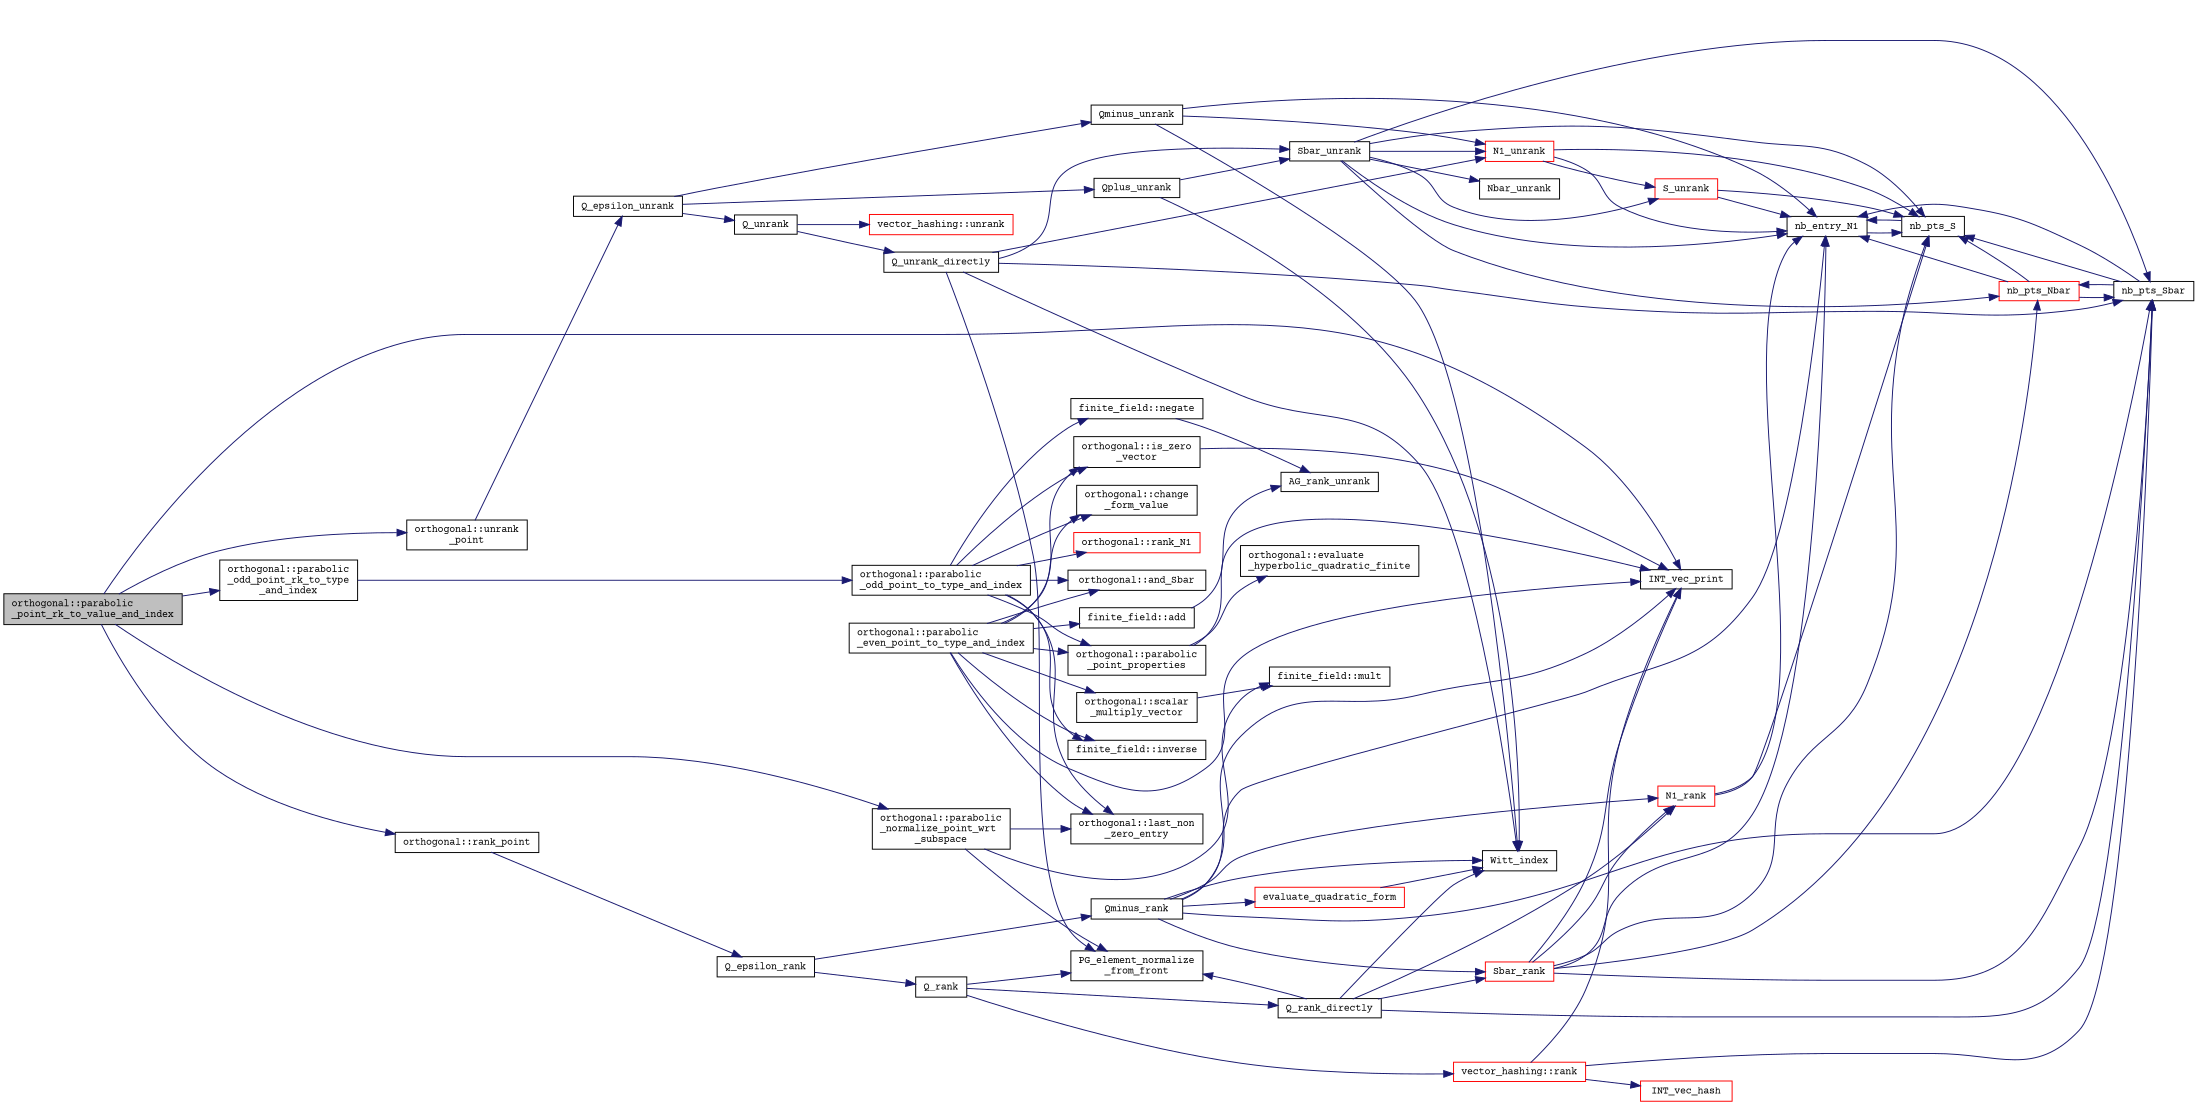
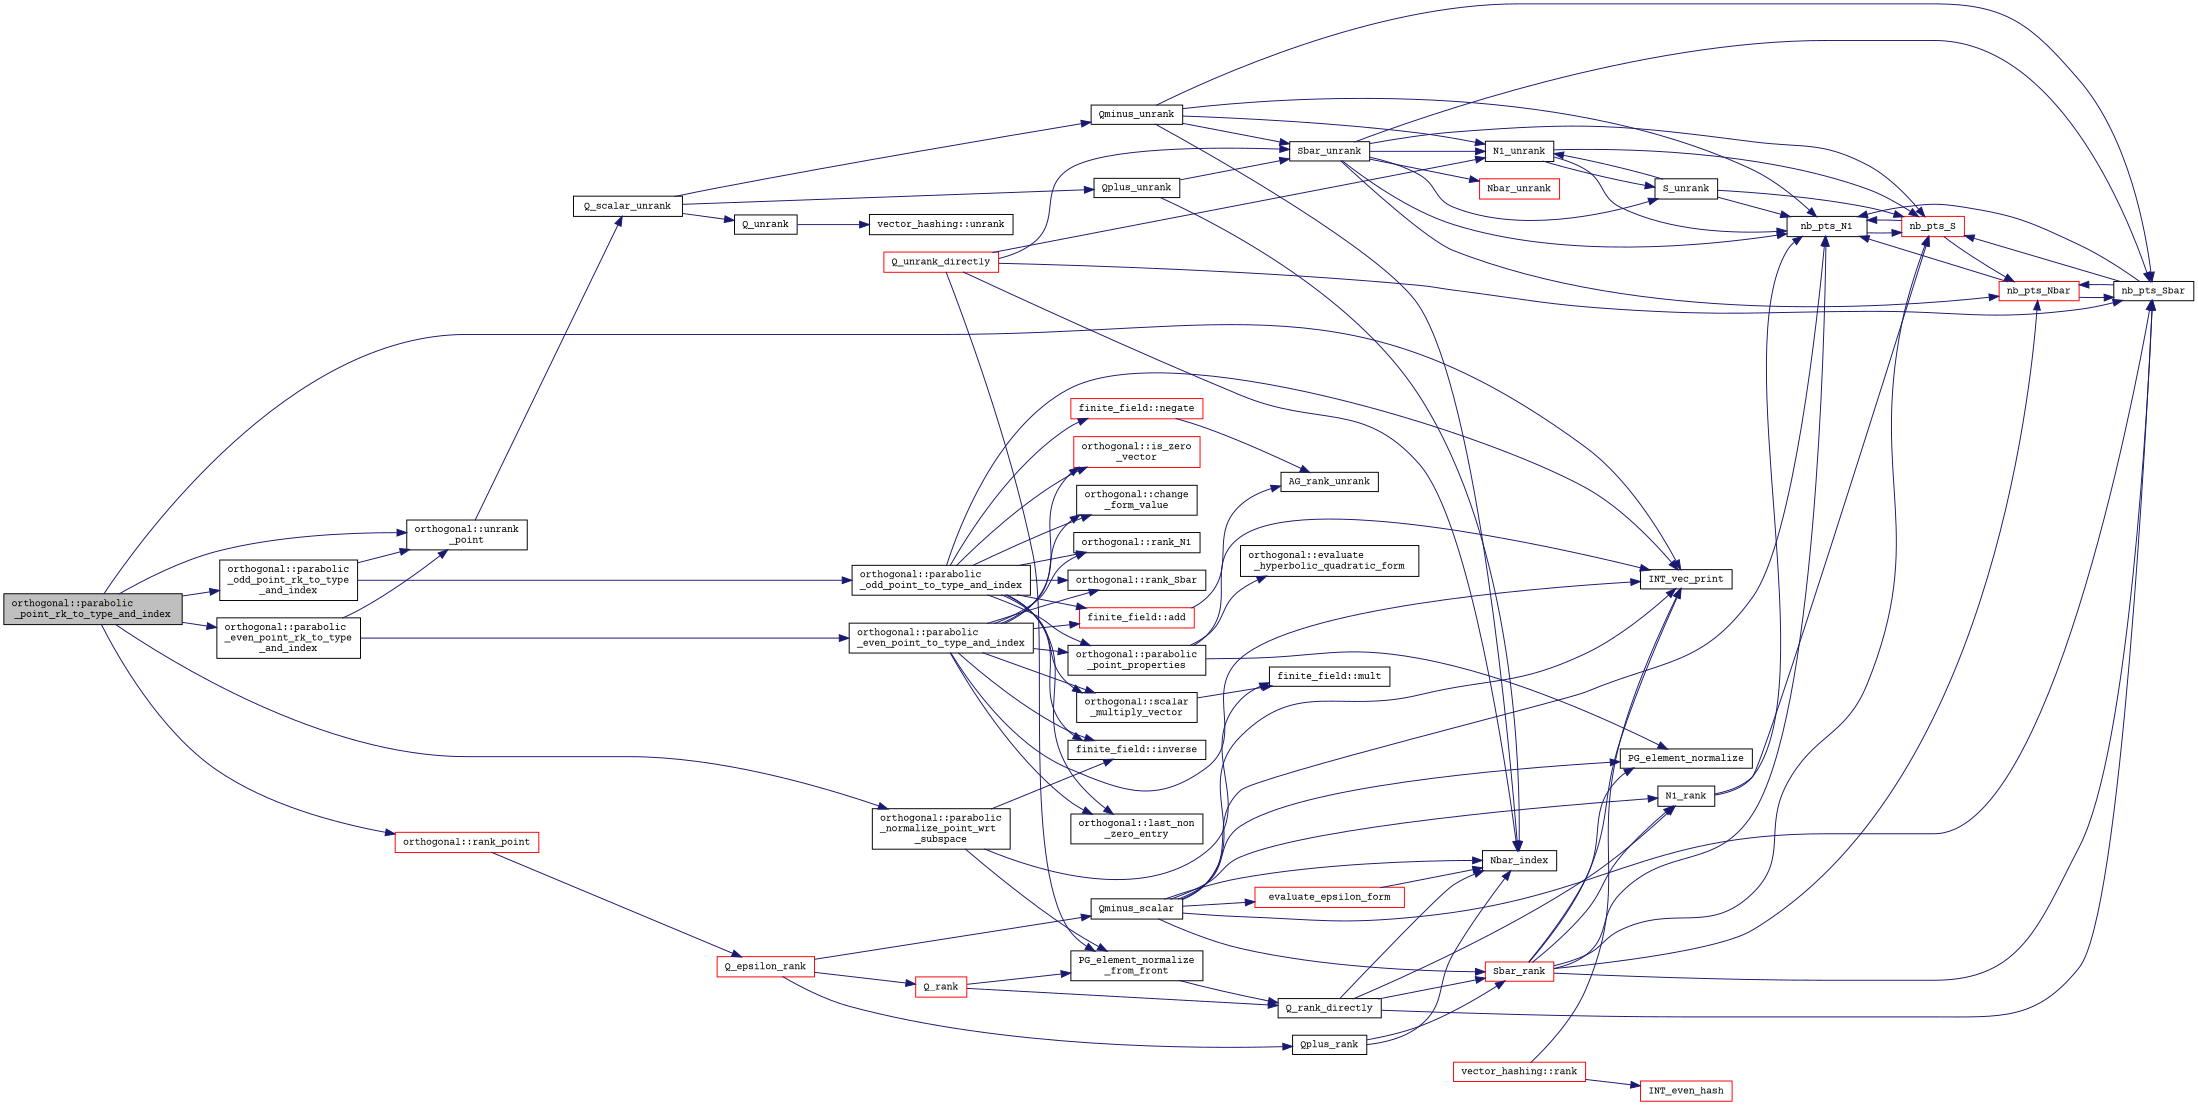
none -> (1231, 133)
(1520, 151) -> (1520, 151)
none -> (1614, 166)
(1520, 189) -> (1520, 189)
(1686, 189) -> (1686, 189)
(628, 206) -> (628, 206)
(941, 225) -> (941, 225)
(1827, 227) -> (1827, 227)
(1933, 227) -> (1933, 227)
(841, 241) -> none
(1999, 260) -> (1974, 258)
(941, 262) -> (941, 262)
(1137, 409) -> (1137, 409)
(1137, 452) -> (1137, 452)
(1440, 469) -> (1282, 388)
(1137, 543) -> (1137, 543)
none -> (379, 557)
(1330, 561) -> (1330, 561)
none -> (1056, 573)
(1137, 580) -> (1137, 580)
none -> (1047, 601)
(93, 609) -> (93, 609)
(1137, 618) -> (1137, 618)
none -> (1047, 634)
none -> (289, 638)
none -> (1686, 759)
(1686, 796) -> (1686, 796)
(1036, 829) -> (1059, 781)
(467, 842) -> (467, 842)
(1520, 861) -> (1520, 861)
(1330, 897) -> (1330, 897)
(1137, 909) -> (1137, 909)
(2109, 923) -> (1726, 4)
(766, 967) -> (766, 967)
(941, 987) -> (941, 987)
(1260, 987) -> (1223, 991)
none -> (1330, 1045)
(1202, 1057) -> none
(1686, 1091) -> (1686, 1091)
